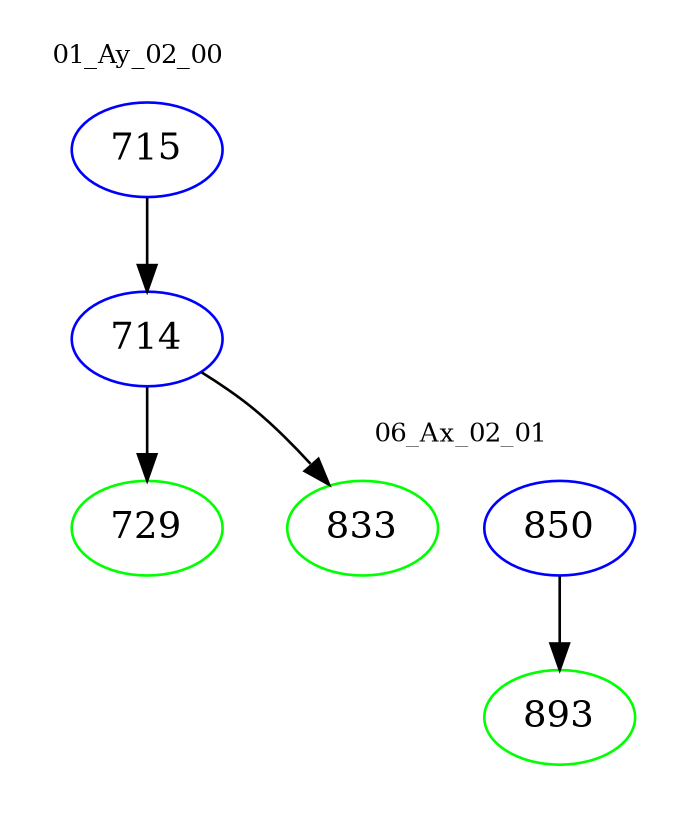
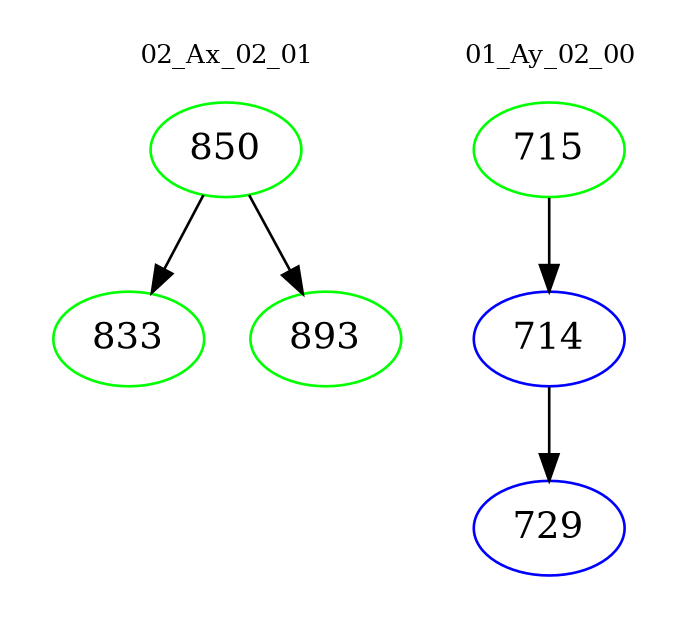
(147, 150) -> (549, 150)
(461, 435) -> (227, 56)
(283, 436) -> (184, 232)
(147, 528) -> (549, 528)
(560, 528) -> (226, 150)
